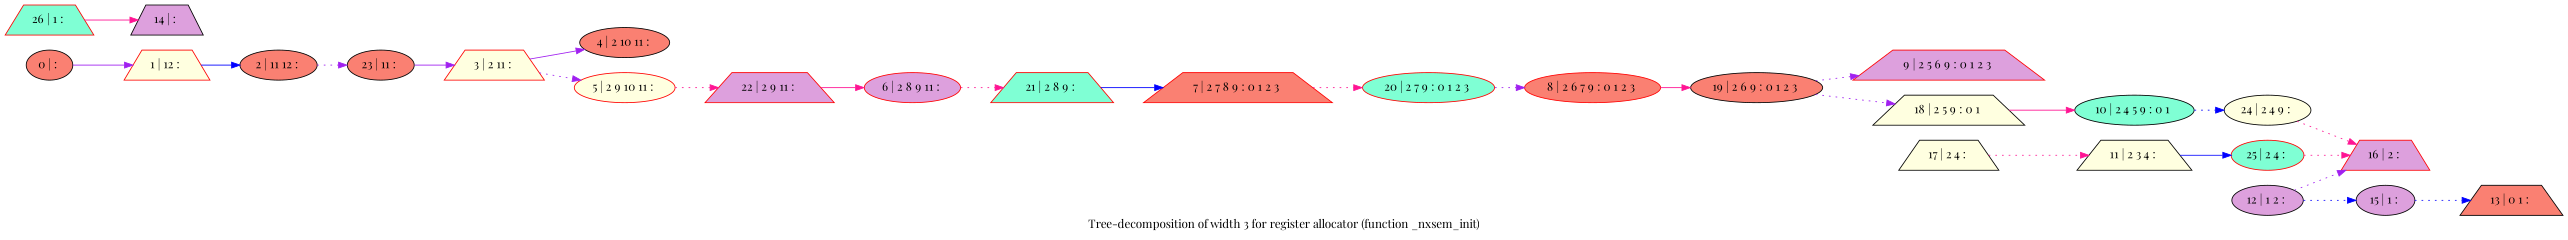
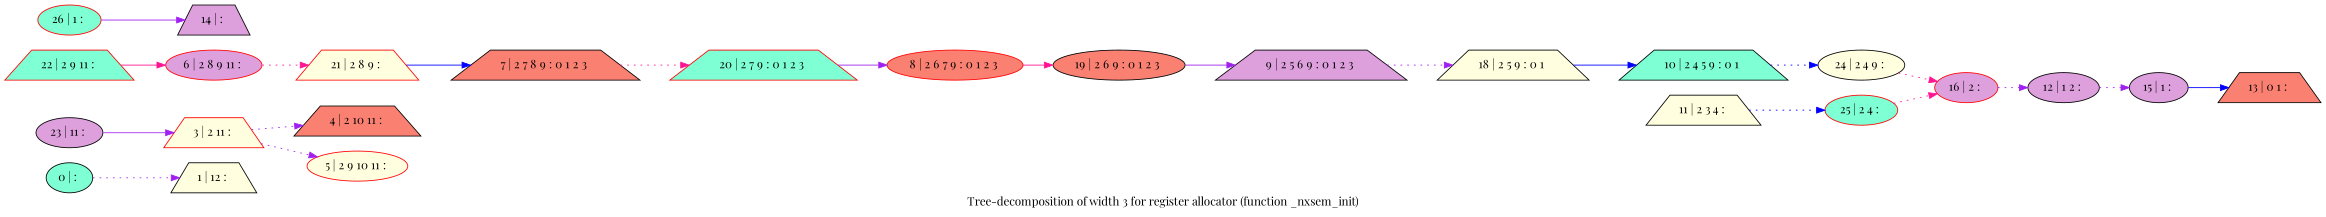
(50, 20) -> (69, 20)
(107, 20) -> (139, 20)
(625, 43) -> (357, 121)
(553, 55) -> (273, 128)
(50, 65) -> (69, 178)
(99, 65) -> (132, 178)
(167, 65) -> (214, 178)
(279, 65) -> none
(381, 65) -> (69, 133)
(1949, 65) -> (1311, 65)
(1833, 79) -> (1206, 65)
(693, 88) -> none
(770, 88) -> (69, 65)
(1052, 88) -> (357, 65)
(1238, 88) -> (546, 65)
(1429, 88) -> (764, 65)
(1506, 88) -> (858, 65)
(1851, 99) -> (1416, 65)
(2038, 110) -> (1601, 65)
(2134, 110) -> (1704, 65)
(1949, 155) -> none
(2201, 155) -> (1783, 110)
(2386, 155) -> (1966, 88)
(2316, 182) -> (2009, 88)
(2325, 200) -> (2110, 88)
(2438, 200) -> (2204, 88)
